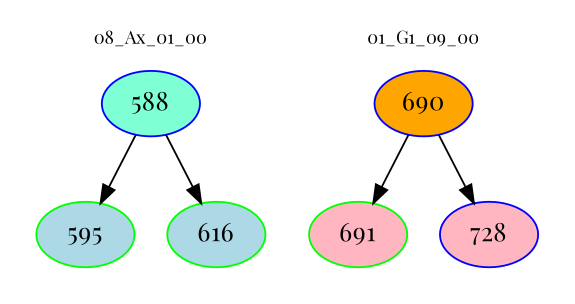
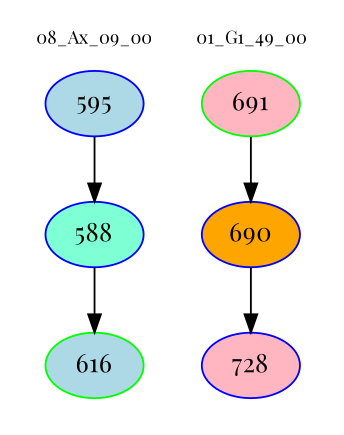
(151, 39) -> (95, 39)
(424, 39) -> (252, 39)
(122, 161) -> (95, 160)
(395, 161) -> (251, 160)
(85, 235) -> (95, 104)
